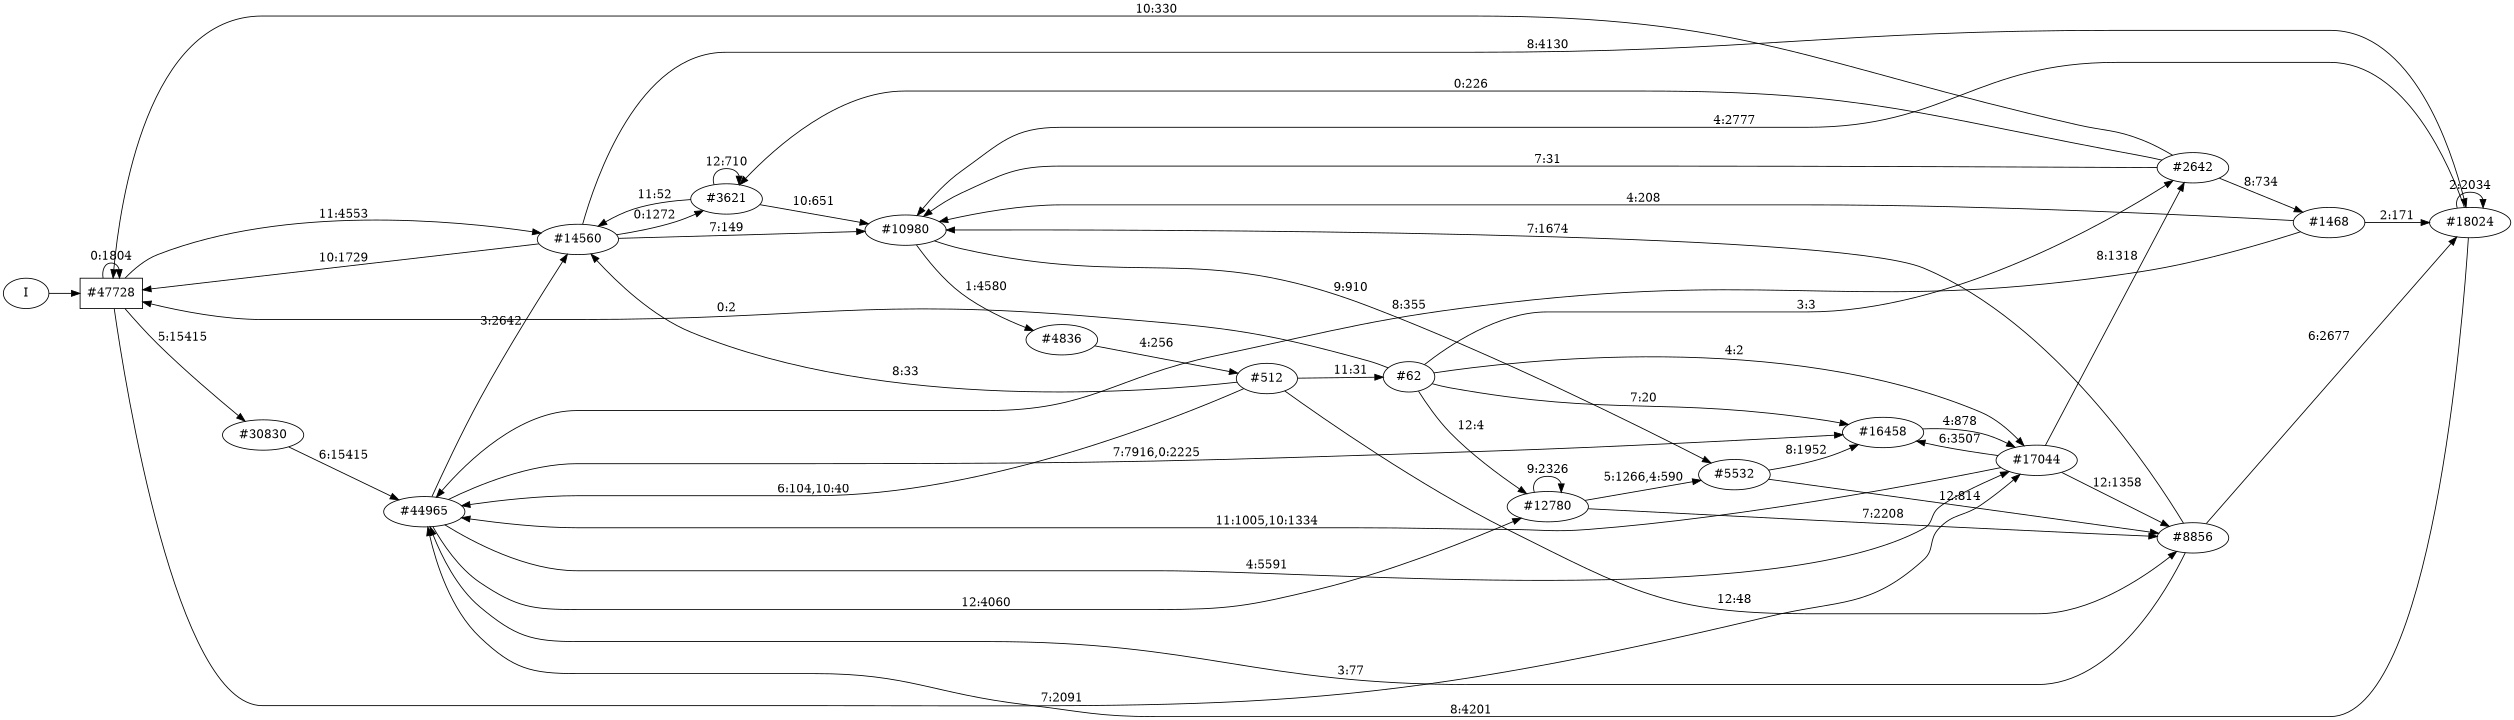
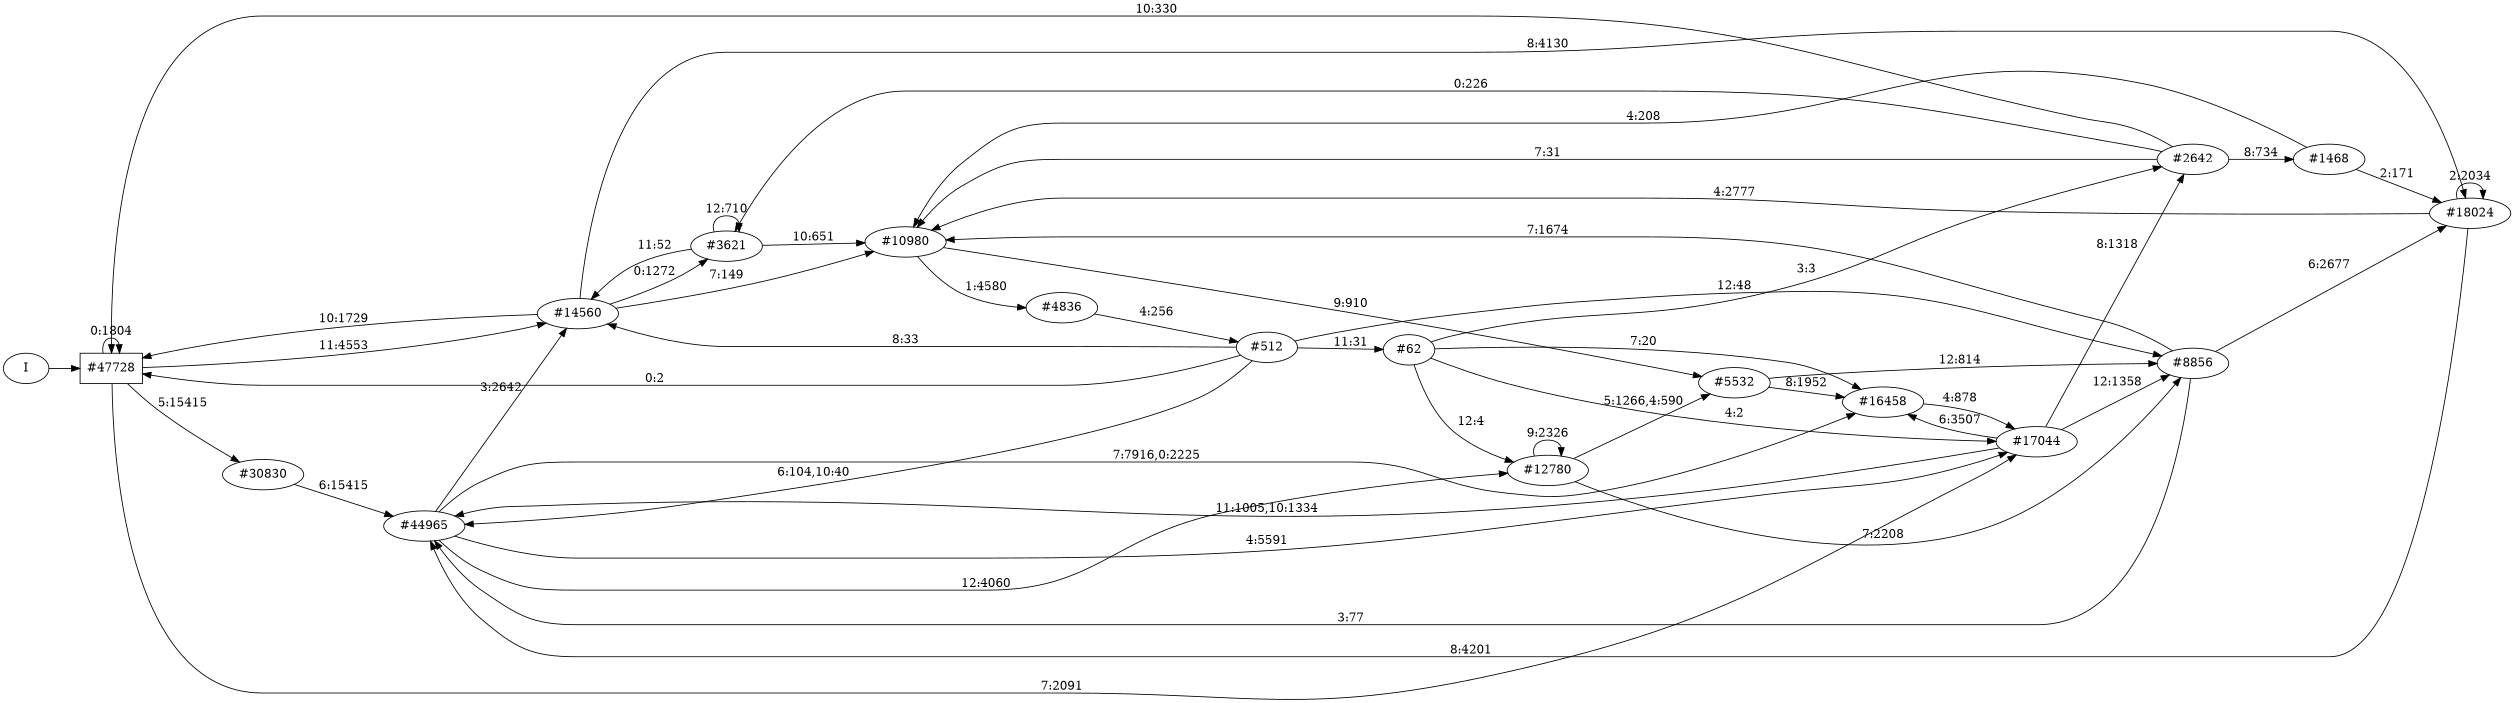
(772, 314) -> (697, 385)
(1357, 325) -> none
